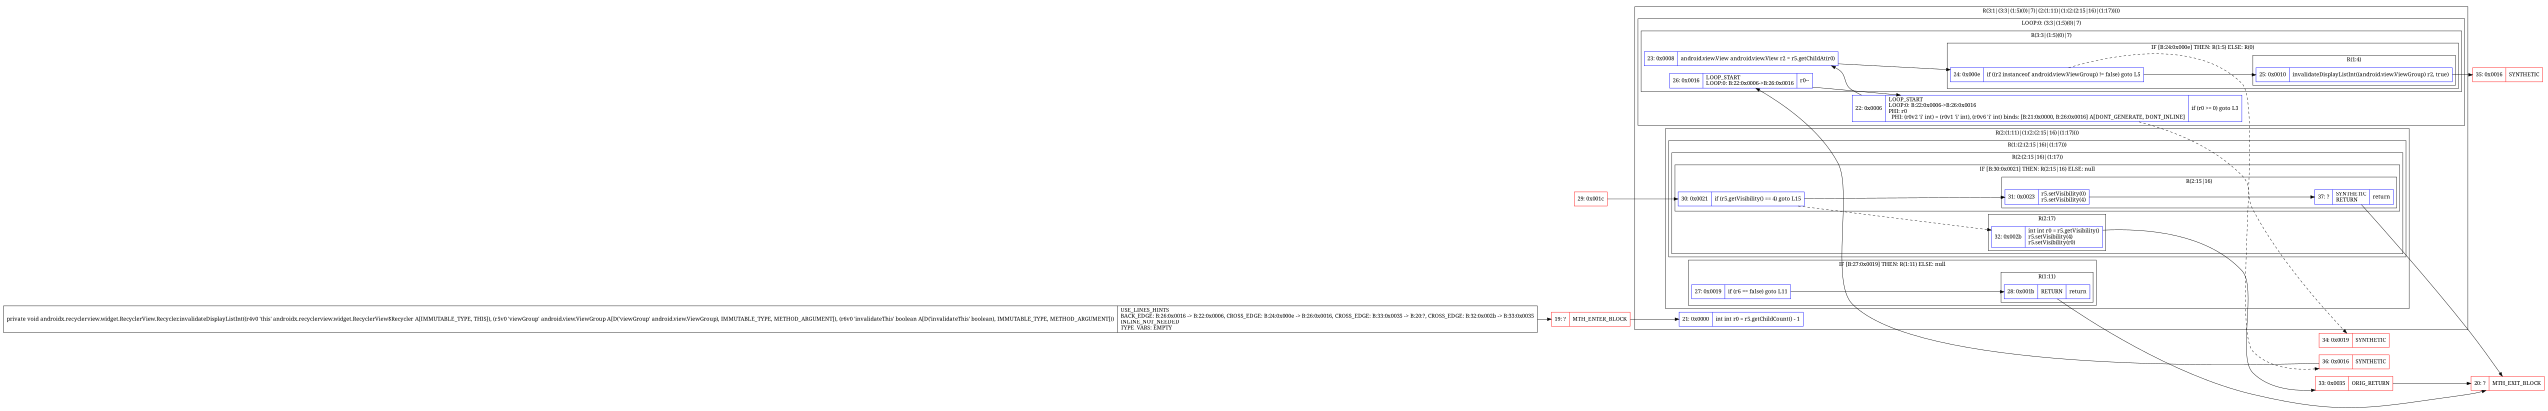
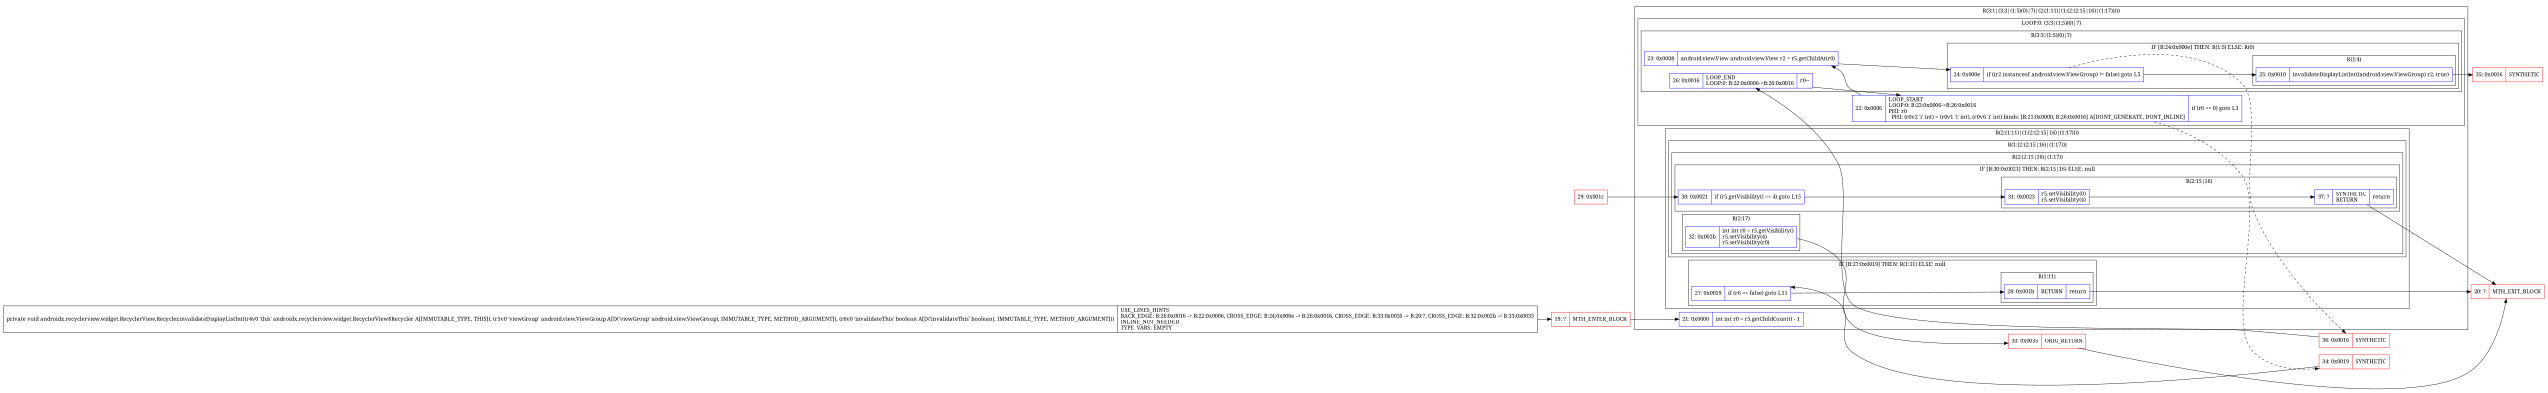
(1723, 78) -> (1721, 78)
(1893, 218) -> none
none -> (2033, 385)
